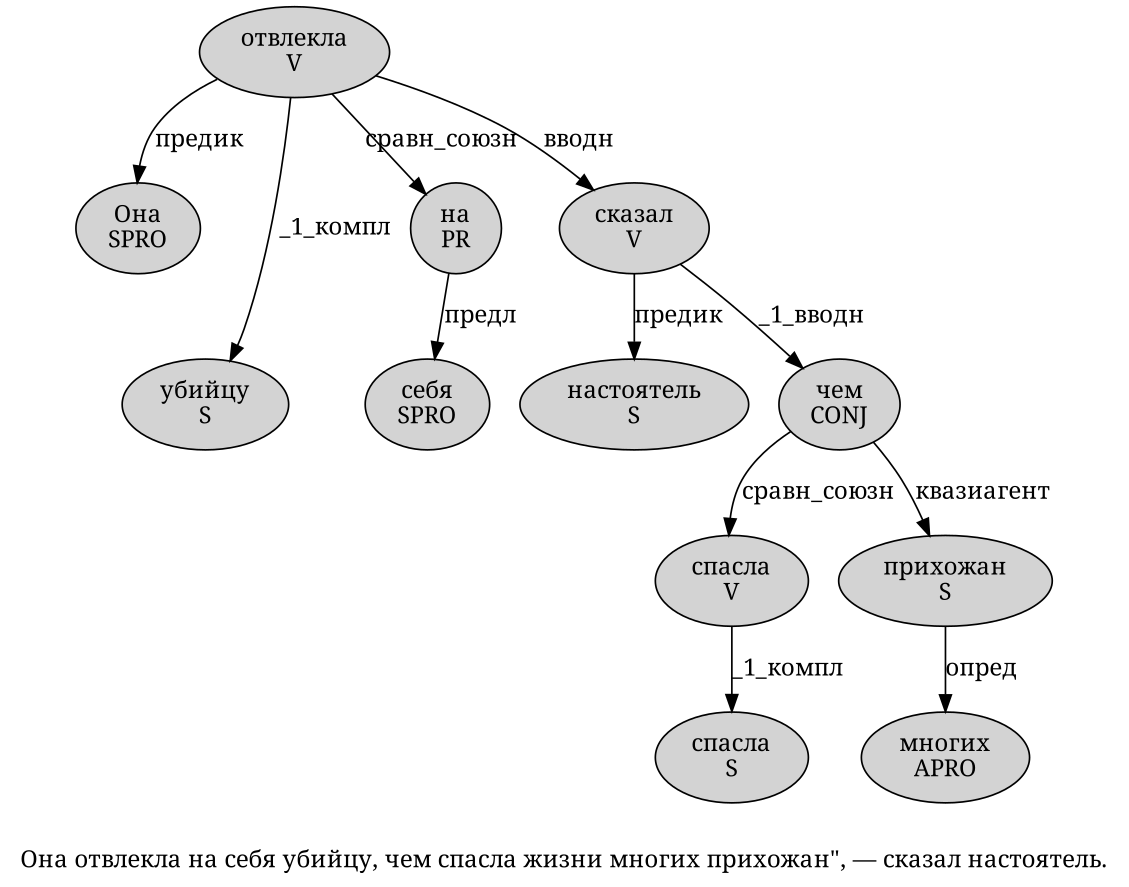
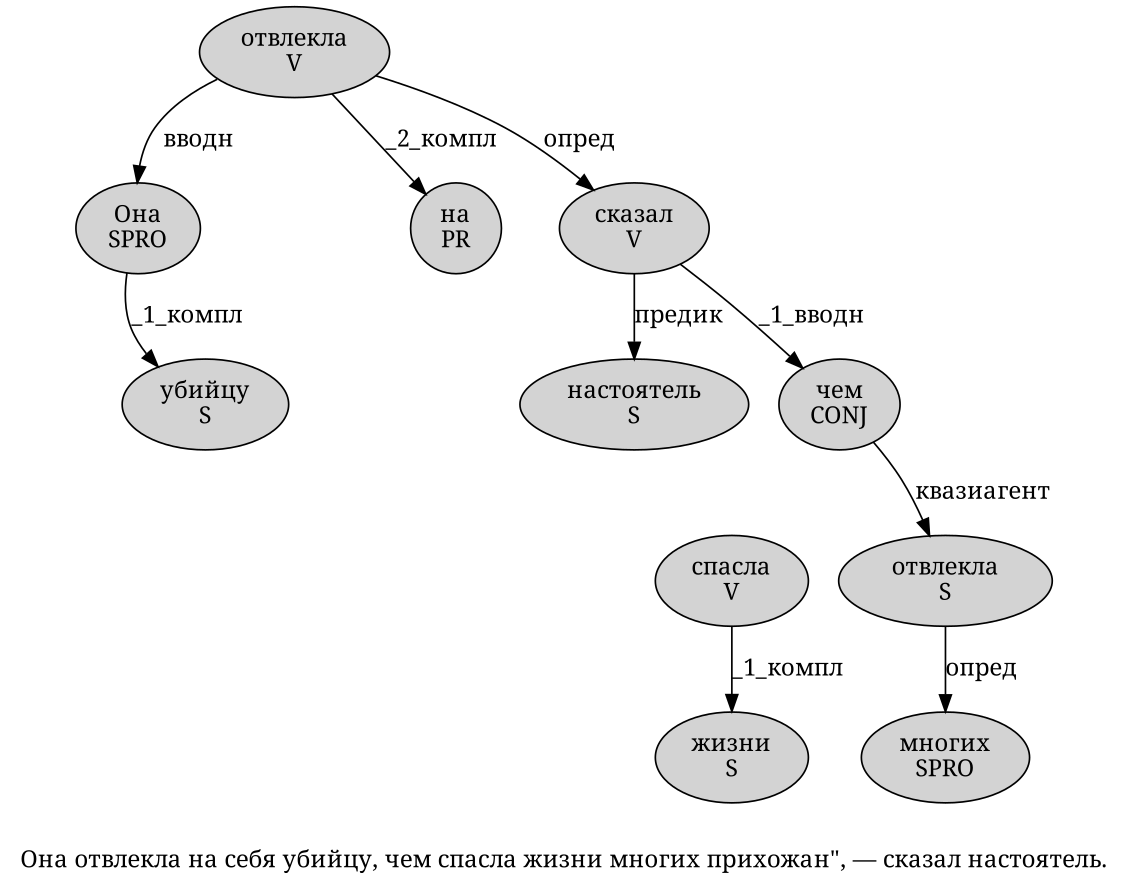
(200, 140) -> (200, 140)
(442, 140) -> (442, 140)
(580, 140) -> (580, 140)
(272, 223) -> (127, 316)
(427, 404) -> none
(750, 468) -> none
(945, 581) -> (945, 581)
(732, 757) -> (732, 757)
(945, 757) -> (945, 757)
